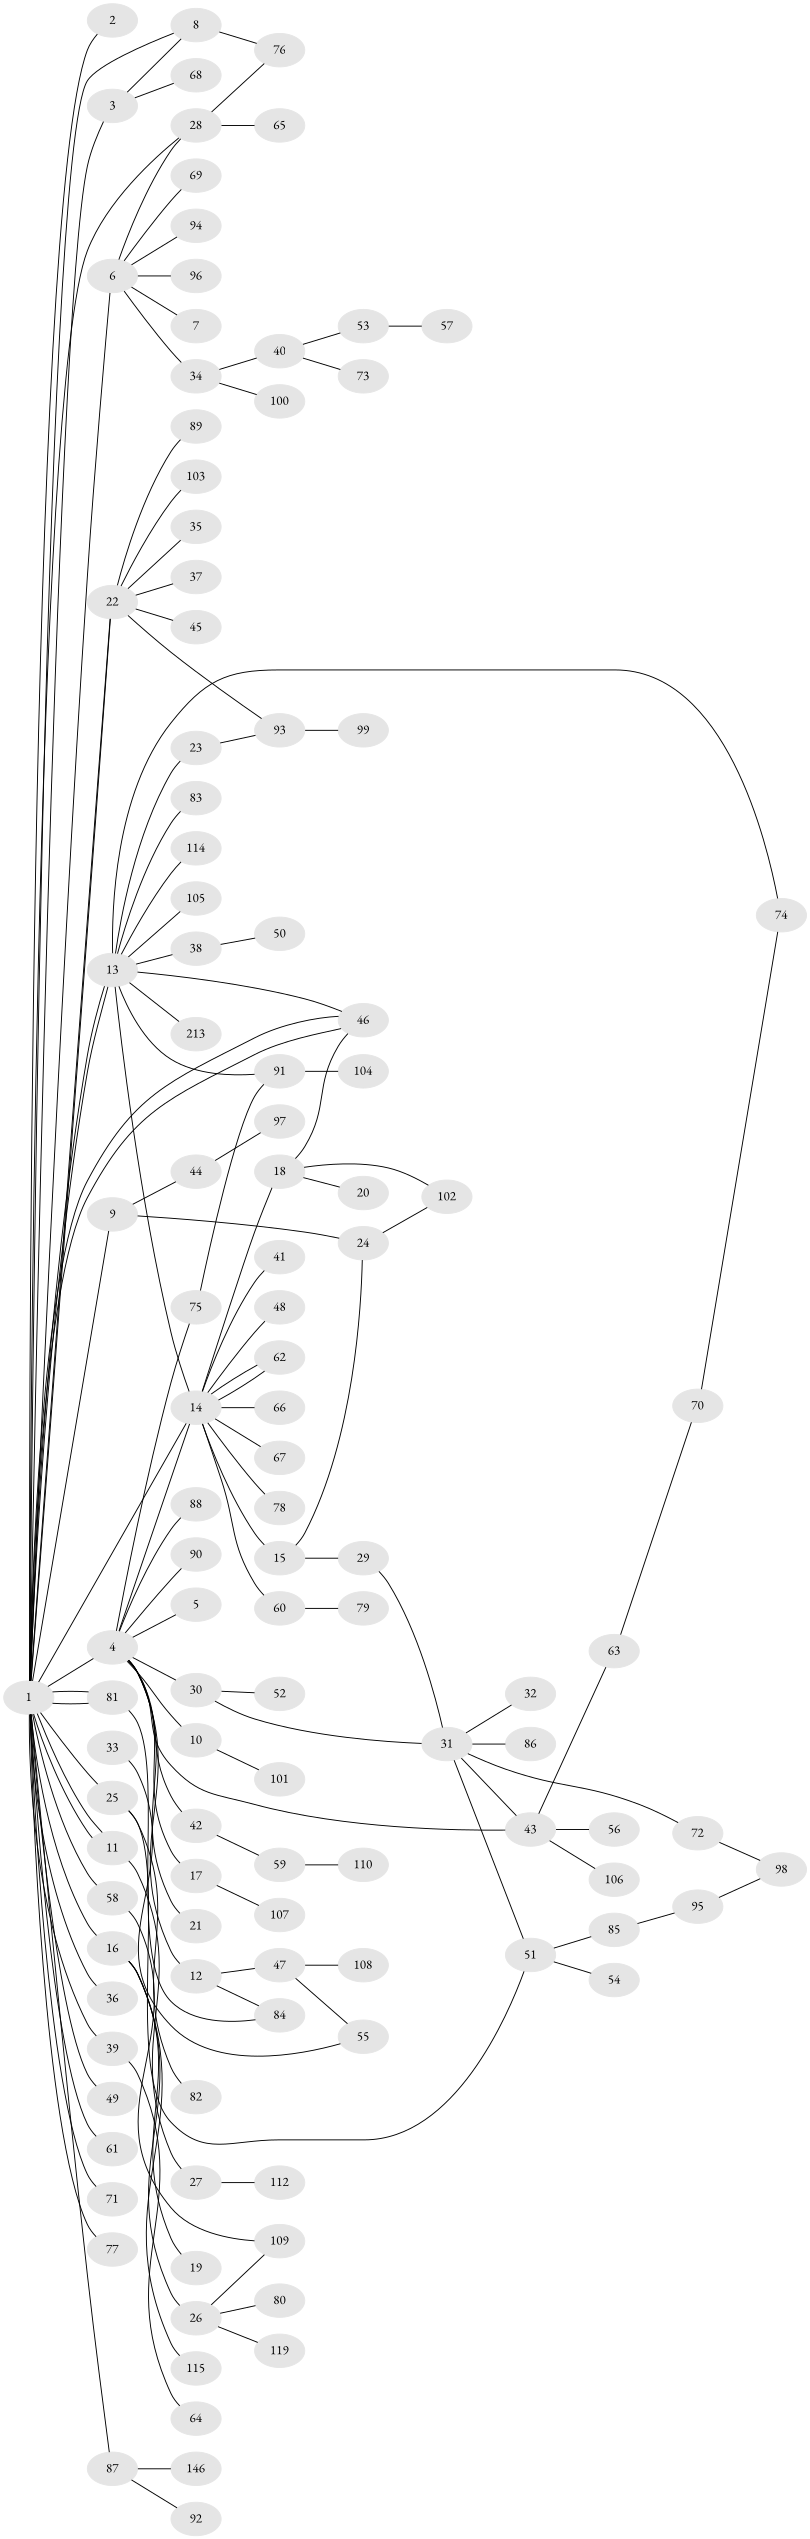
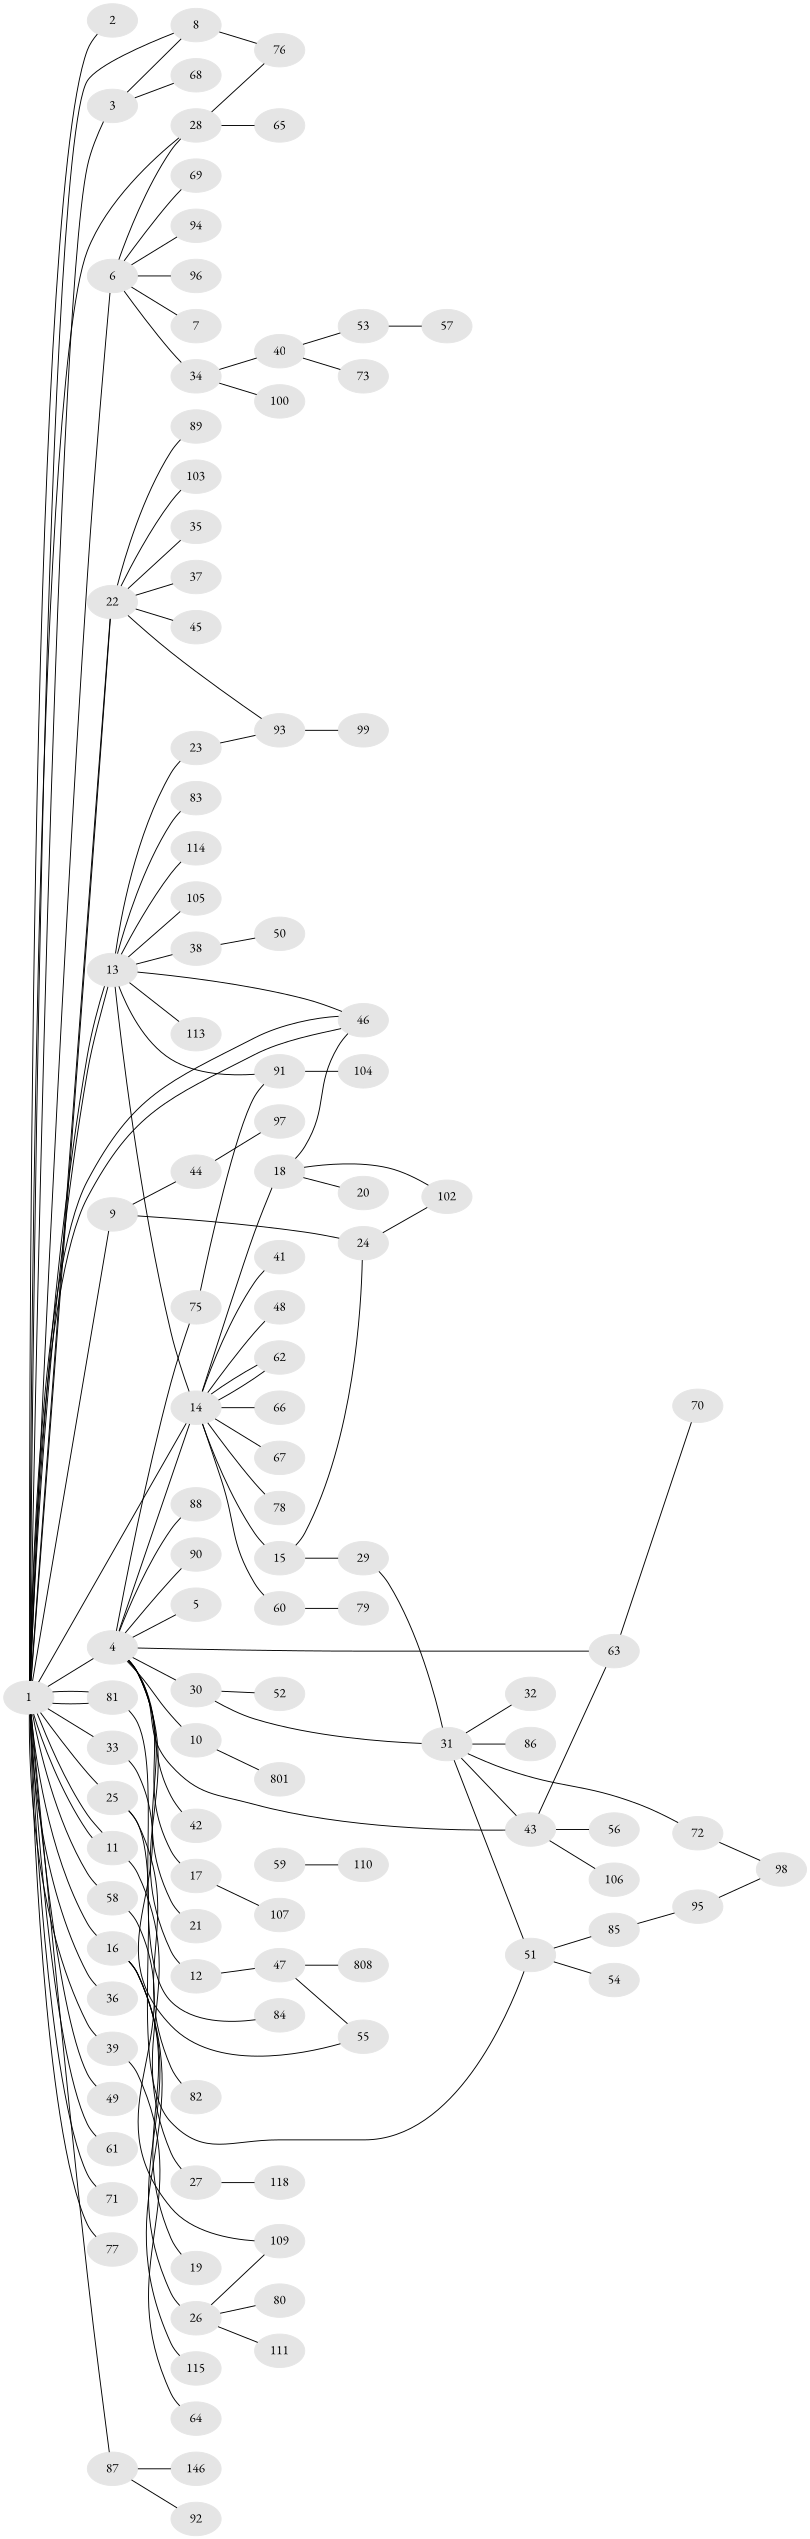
(781, 915) -> none
(196, 1034) -> (196, 1034)
none -> (363, 1651)
none -> (71, 1723)
(280, 1779) -> (280, 1779)
(238, 1845) -> none
(363, 1965) -> (363, 1965)
(238, 1996) -> none
(280, 2183) -> (280, 2183)
(280, 2351) -> (280, 2351)
